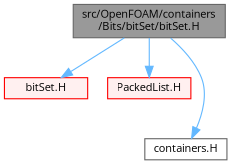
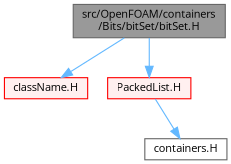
(202, 78) -> (165, 114)
(46, 88) -> (46, 88)
